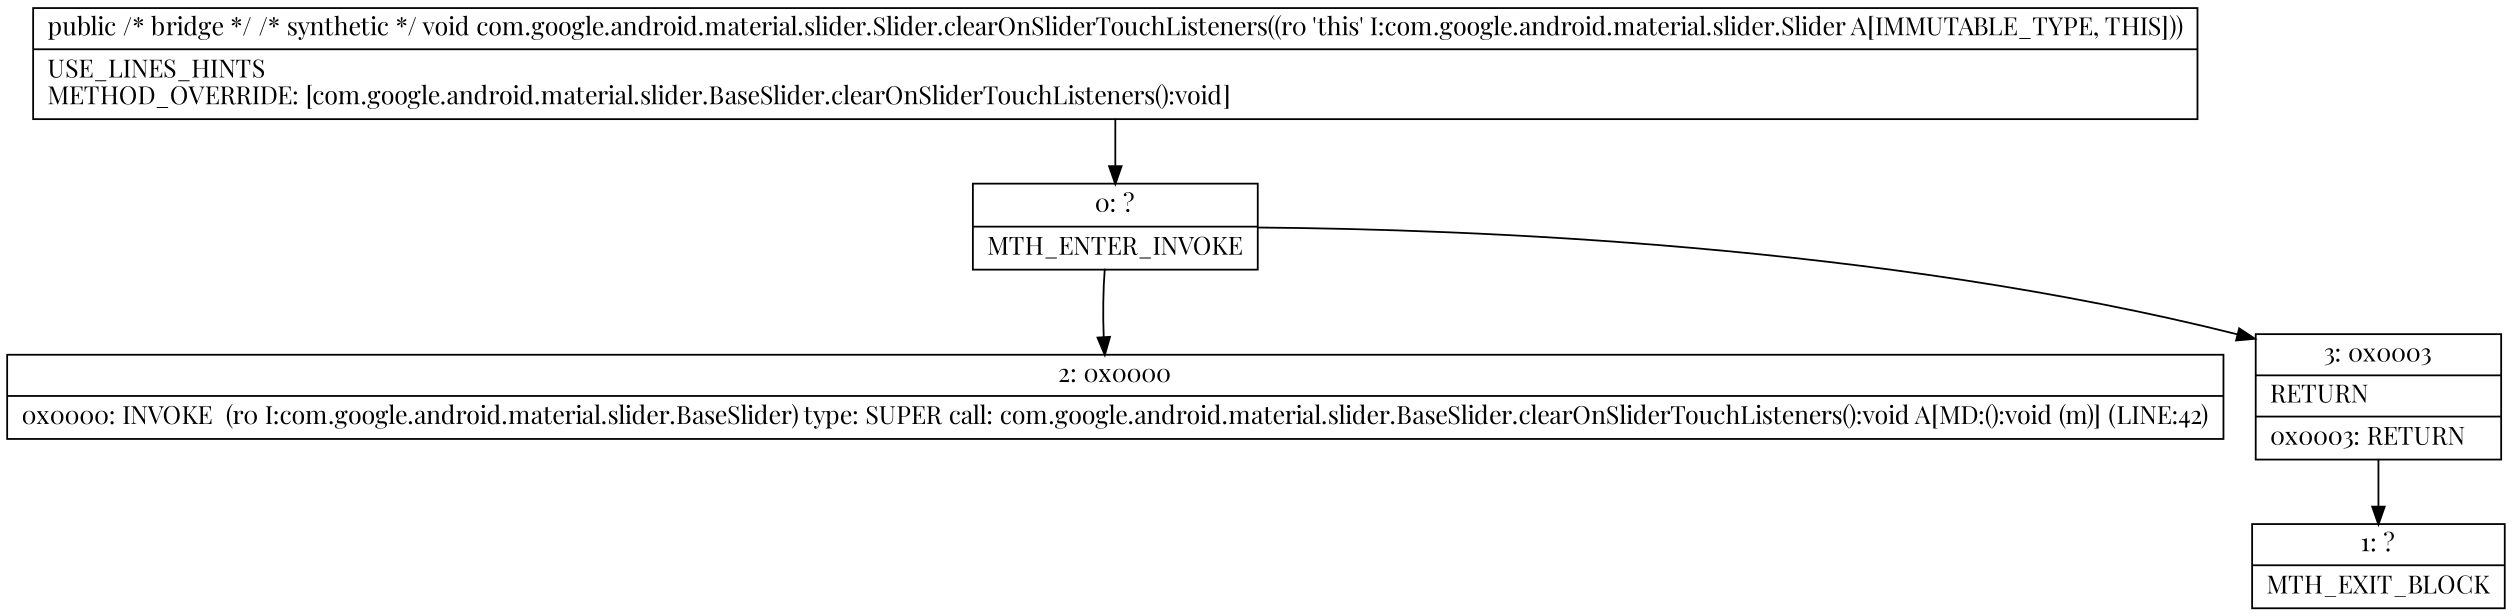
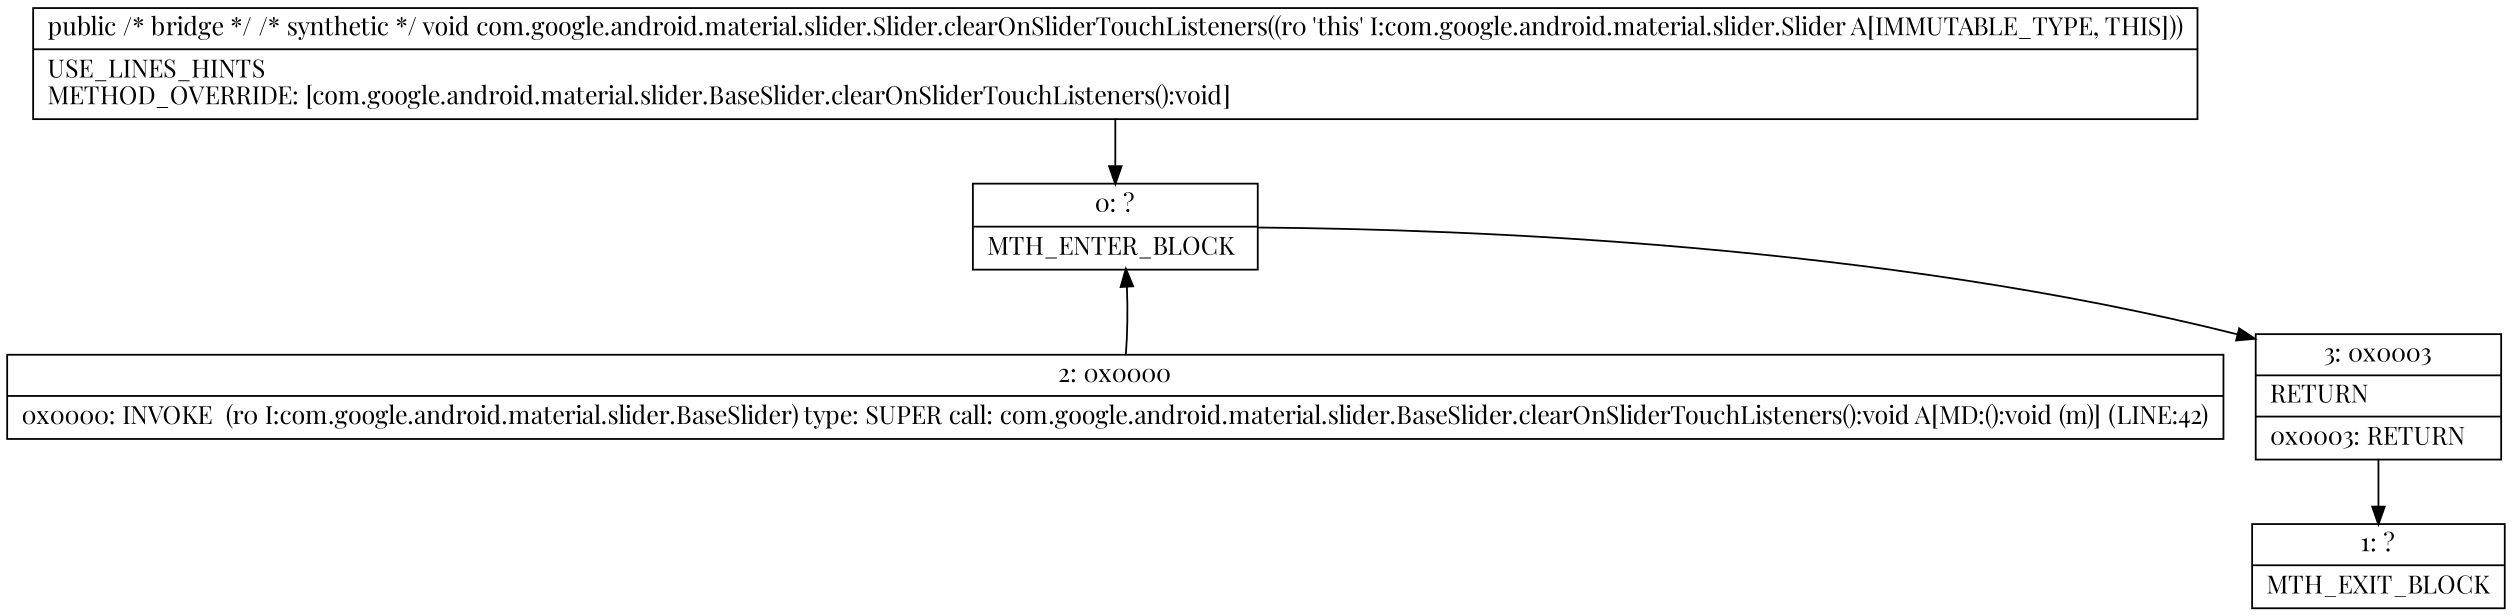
(1115, 247) -> (1112, 247)
(1103, 303) -> (1127, 321)
